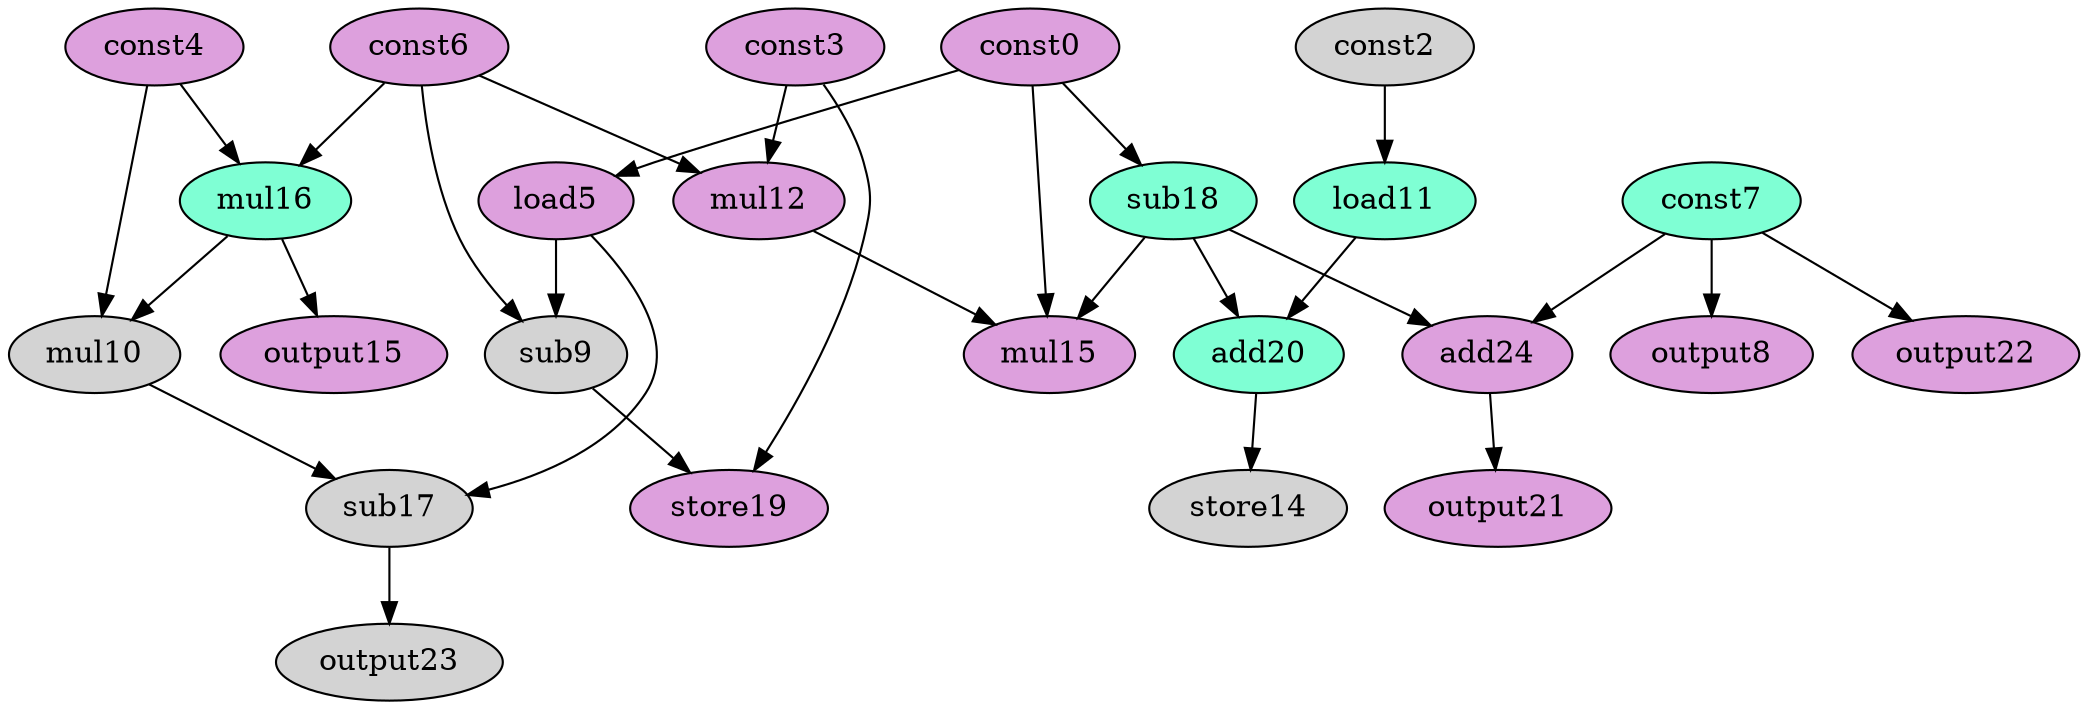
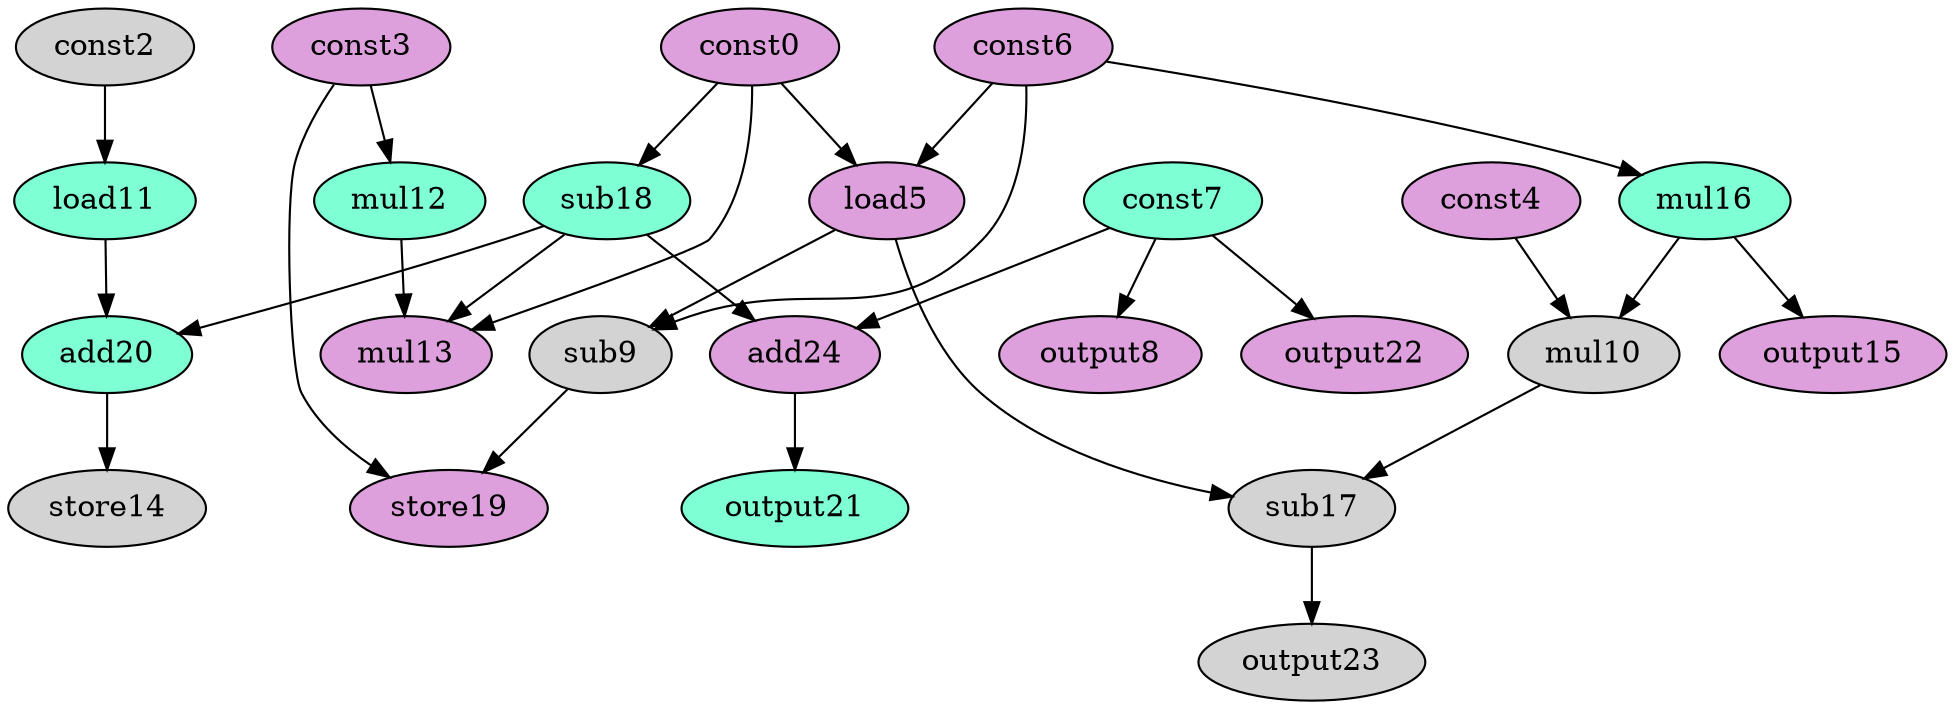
(203, 115) -> none
(580, 120) -> (962, 116)
(759, 201) -> (400, 201)
(1049, 355) -> (406, 355)
(1498, 508) -> (795, 508)
